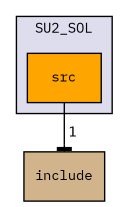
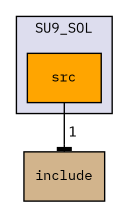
(64, 29) -> (64, 29)
